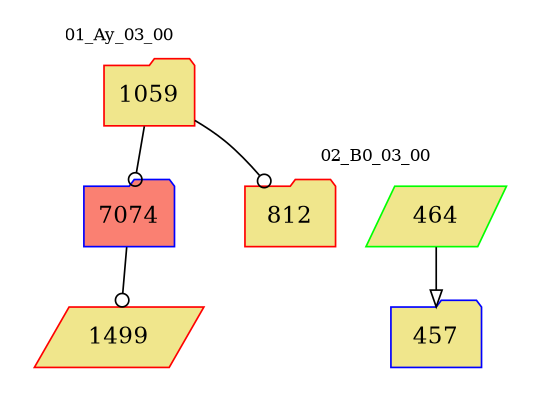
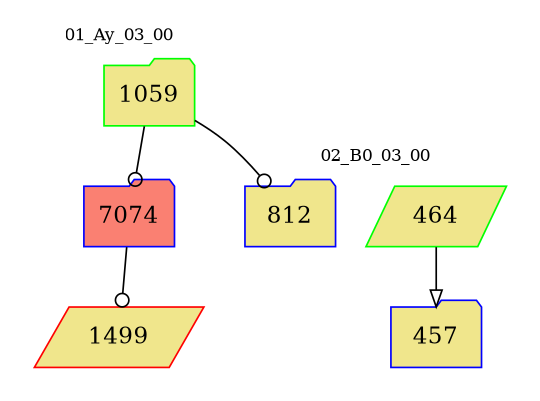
(149, 96) -> (149, 96)
(290, 216) -> (290, 216)
